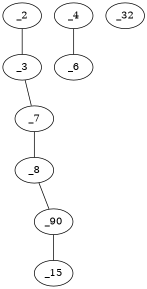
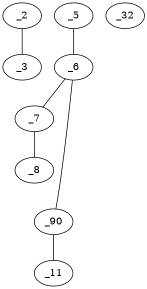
(74, 16) -> (74, 16)
(28, 93) -> (54, 93)
(44, 196) -> (65, 145)
(54, 273) -> (54, 273)
